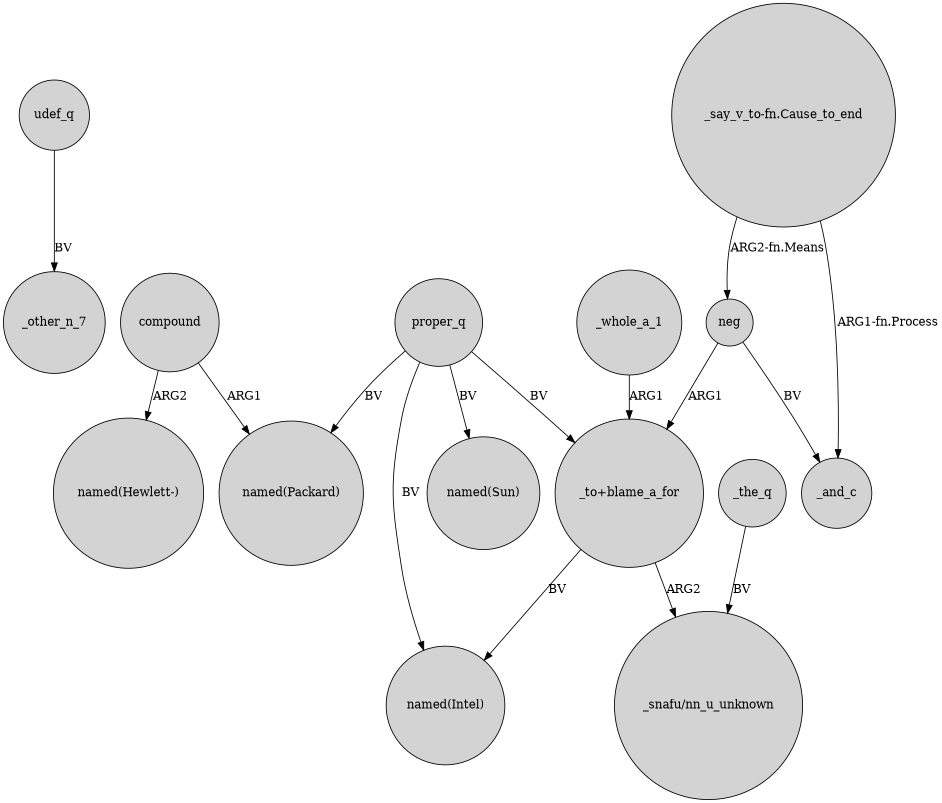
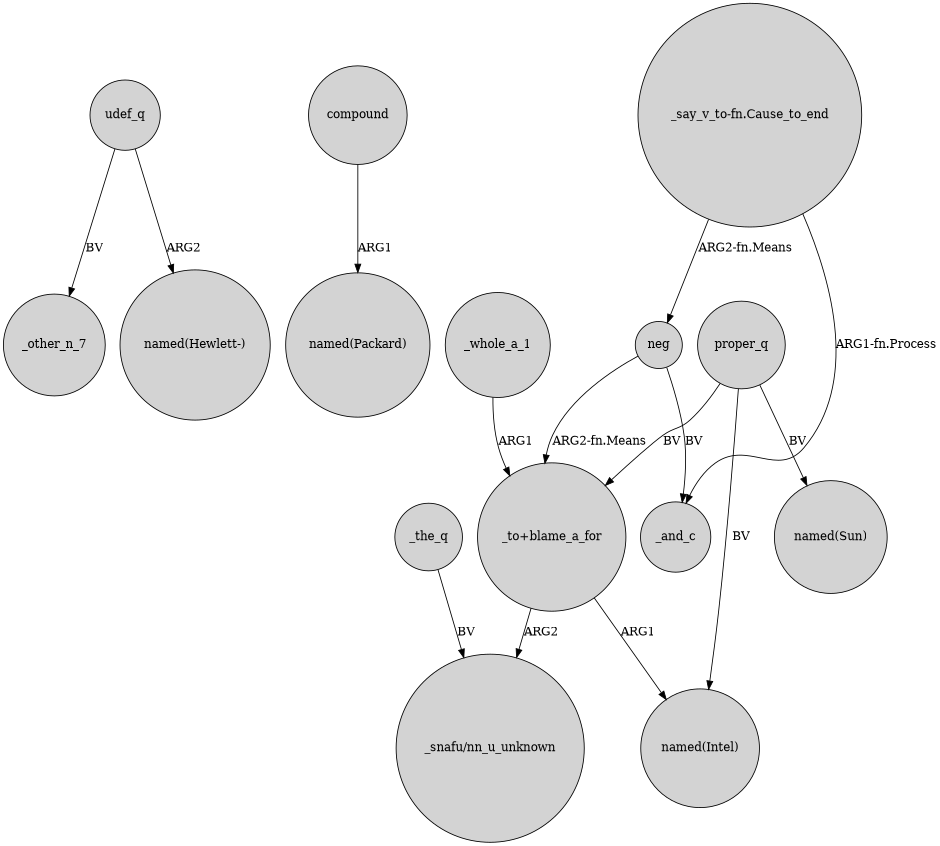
(368, 386) -> none
(153, 391) -> (153, 207)
(706, 397) -> (600, 442)
(557, 590) -> (638, 633)
